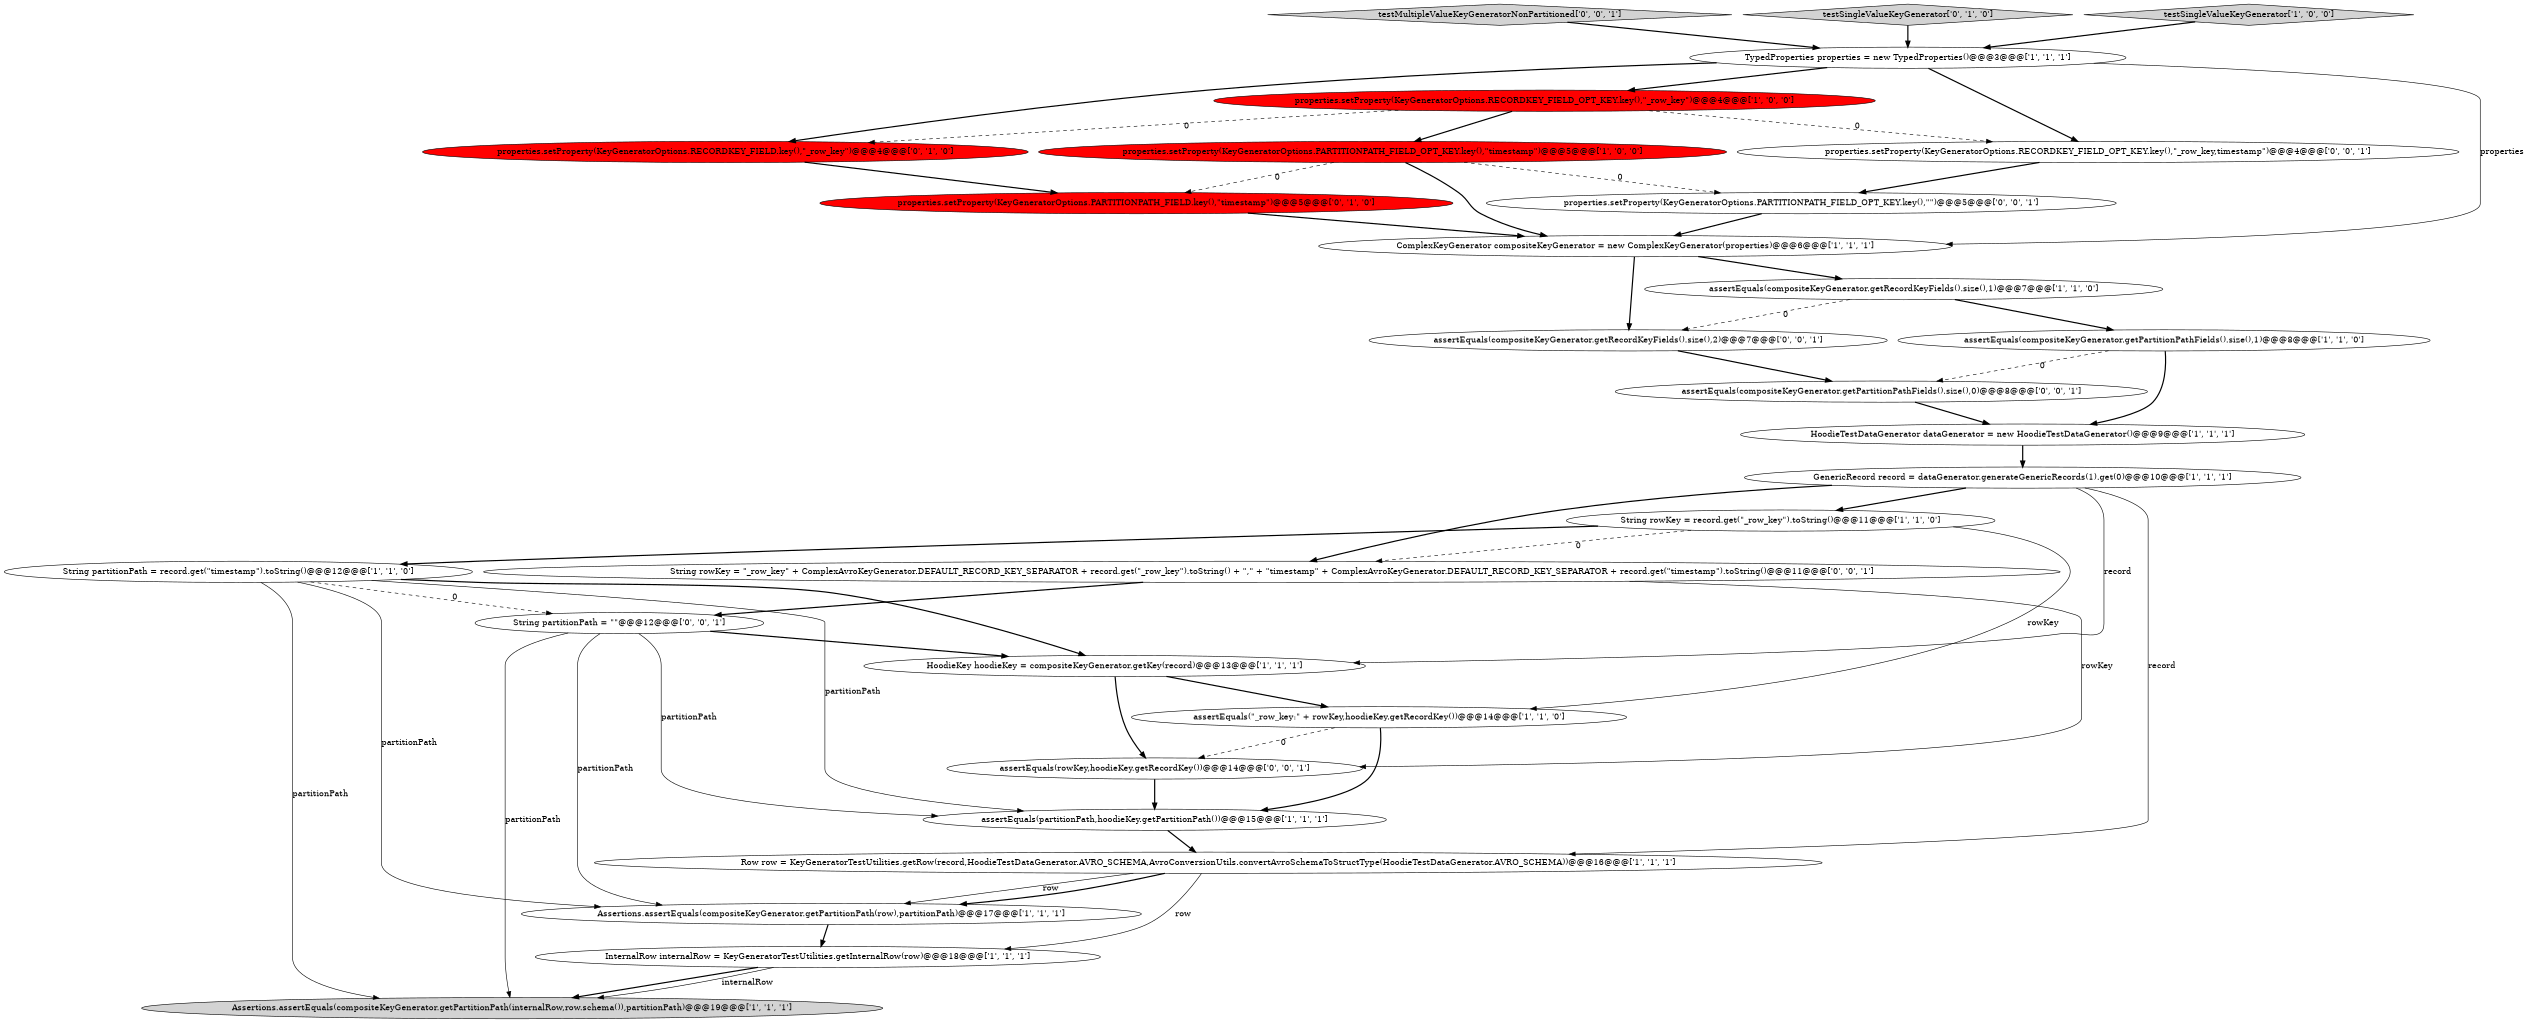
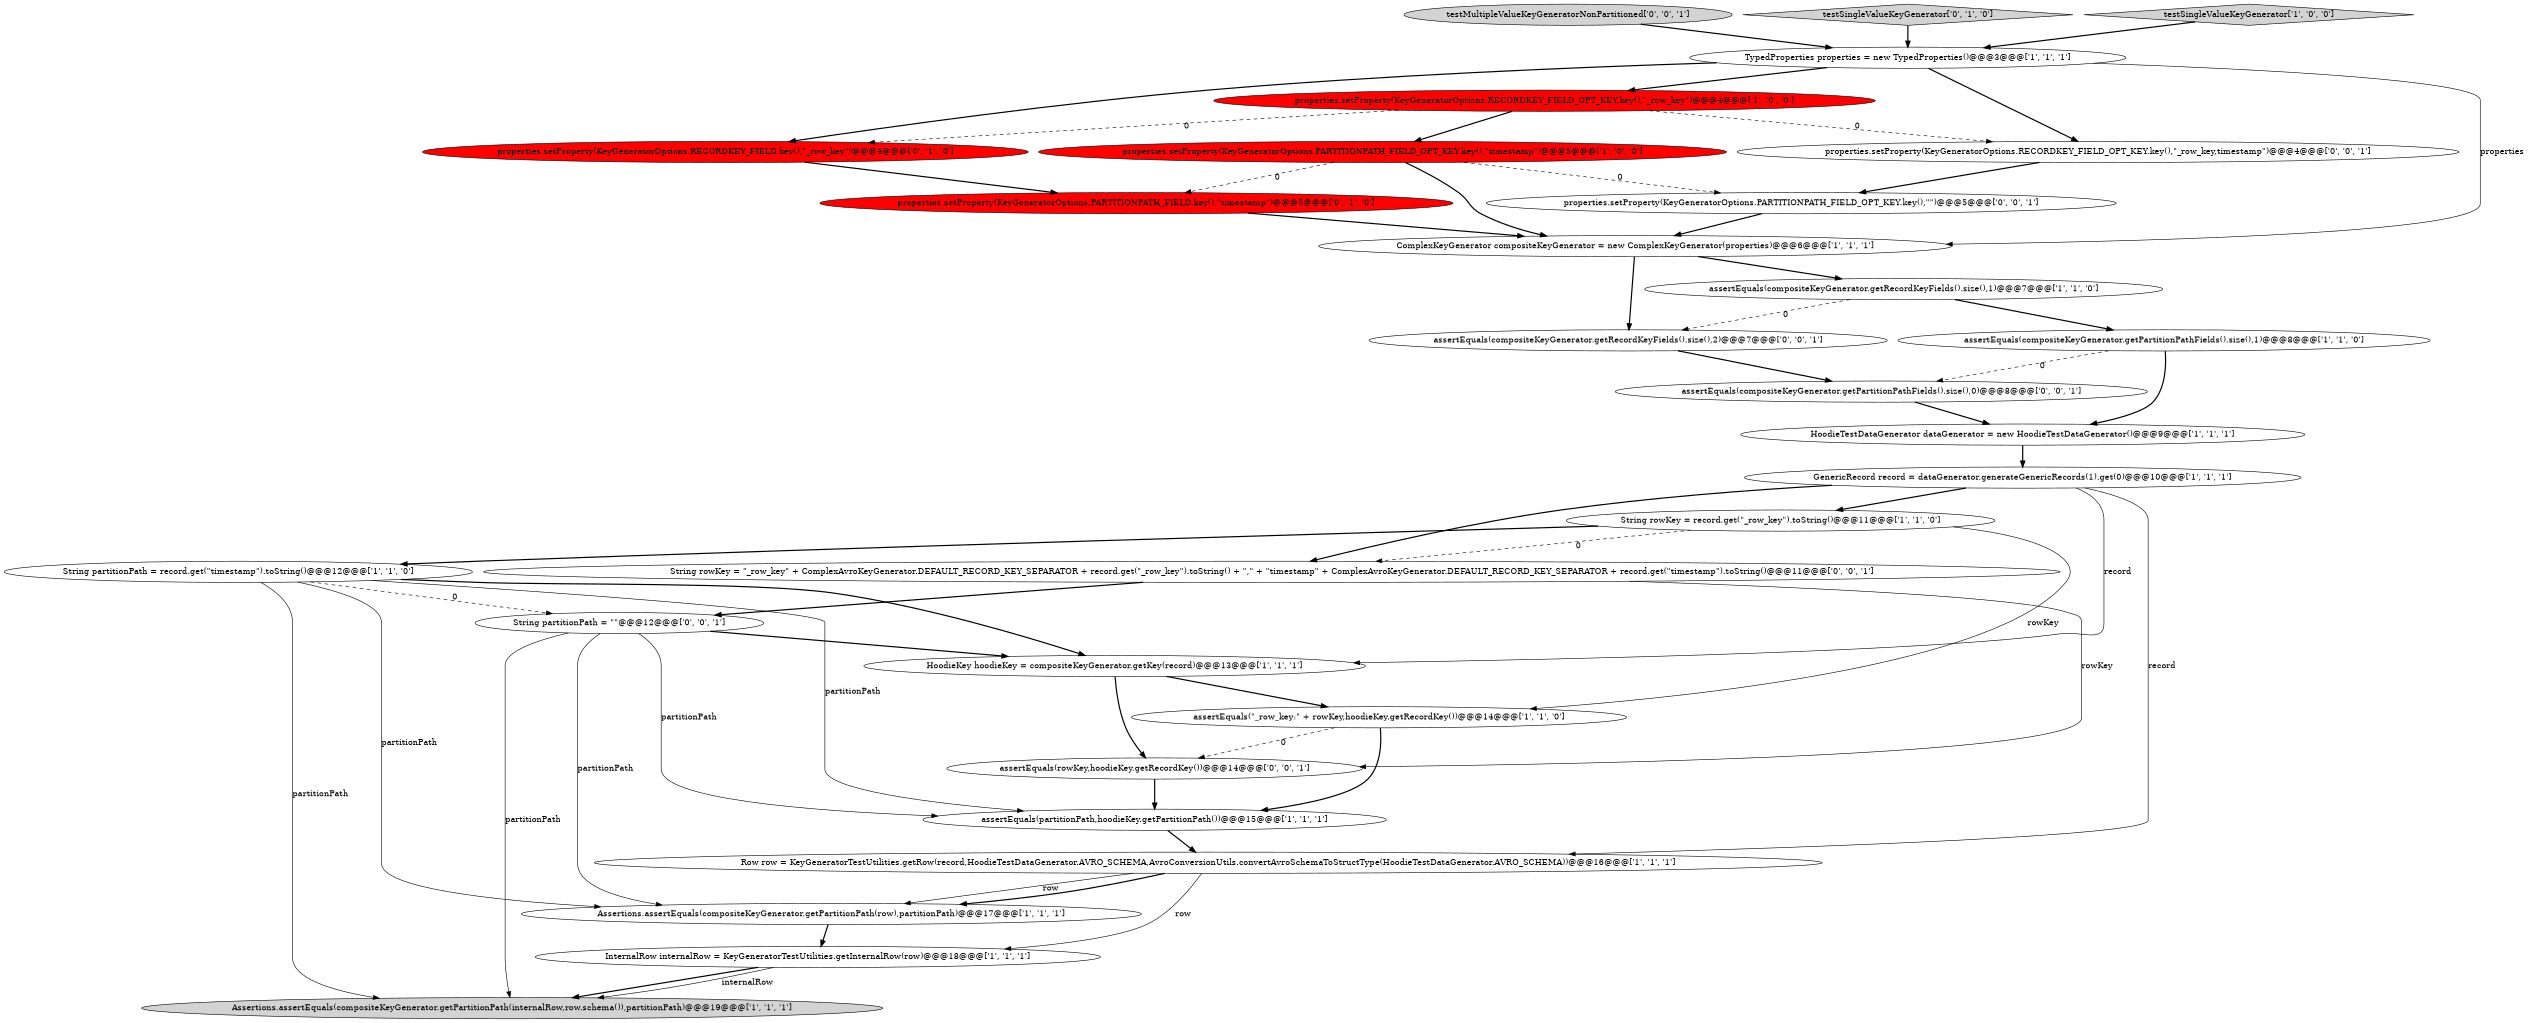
(1500, 15) -> (1568, 15)
